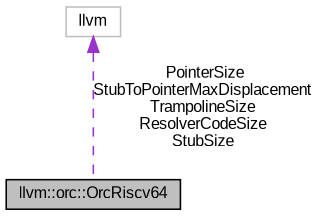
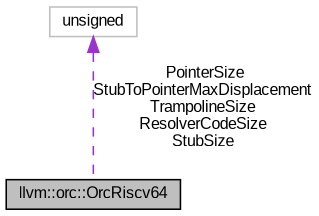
(93, 22) -> (93, 22)
